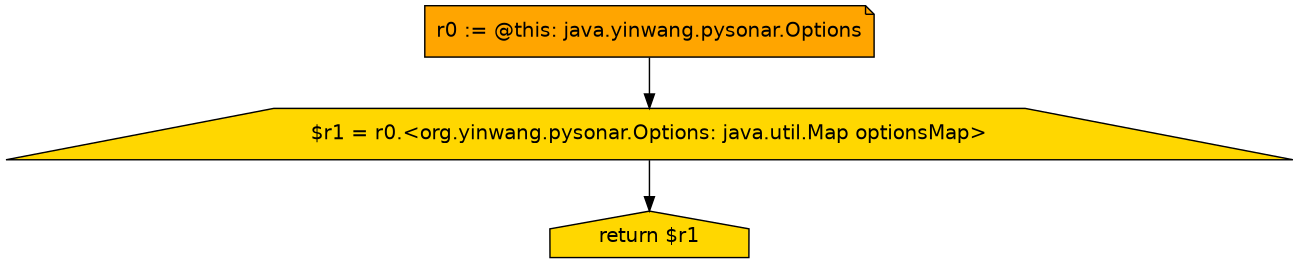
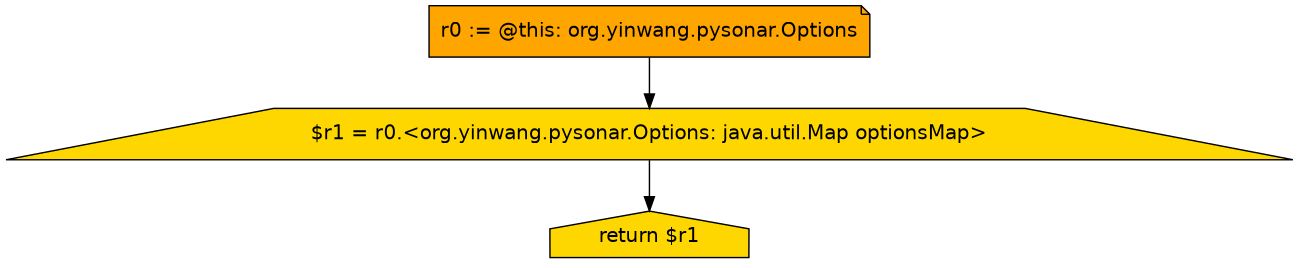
(649, 31) -> (649, 31)
